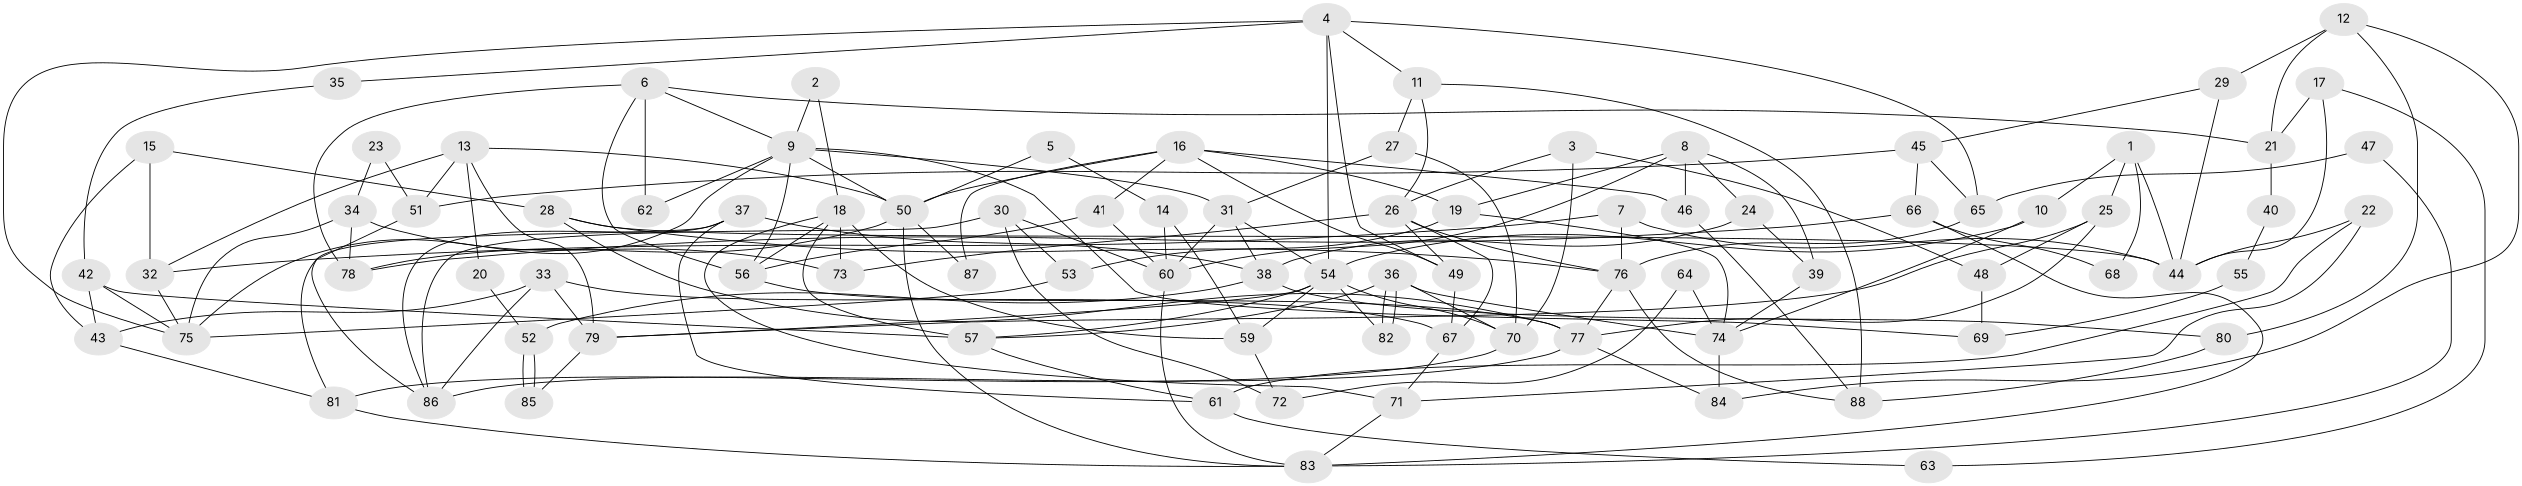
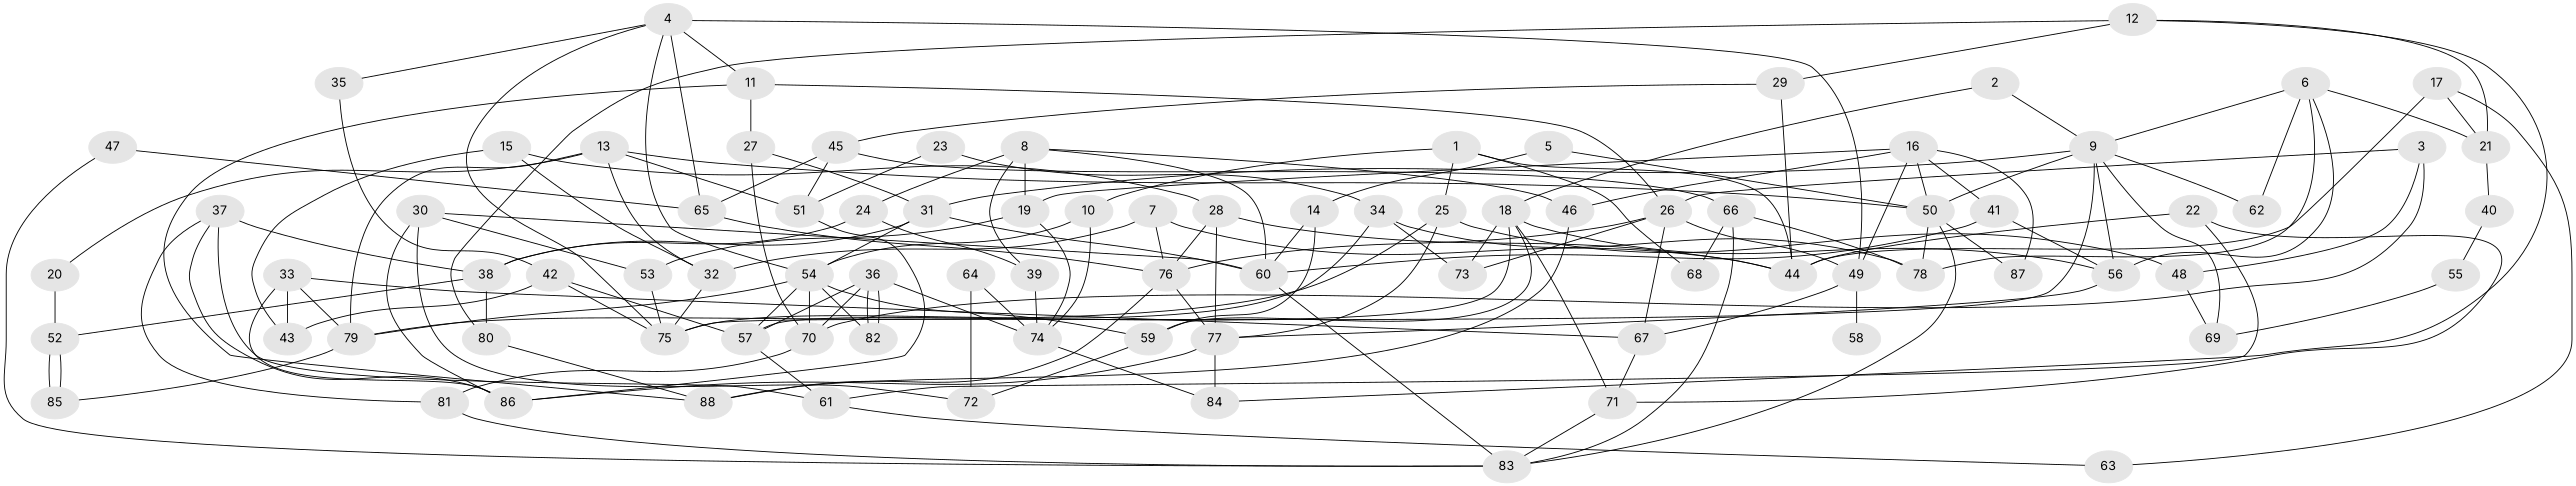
none -> (1857, 339)
(216, 371) -> none
